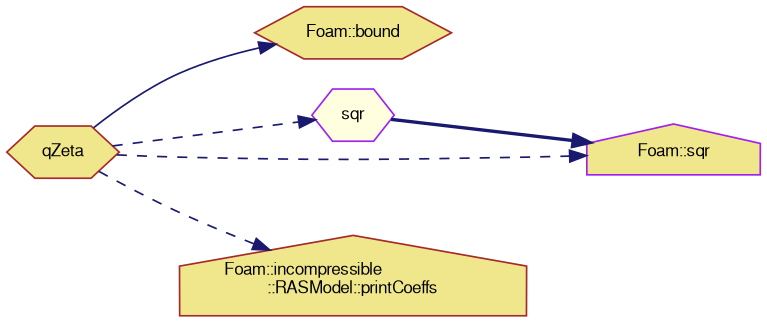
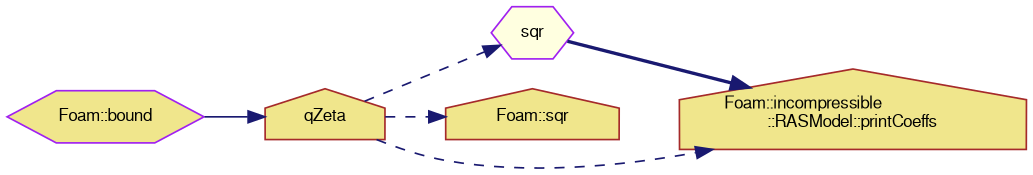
(353, 33) -> (106, 117)
(171, 77) -> (226, 117)
(482, 130) -> (650, 62)
(63, 152) -> (325, 117)
(674, 152) -> (532, 117)
